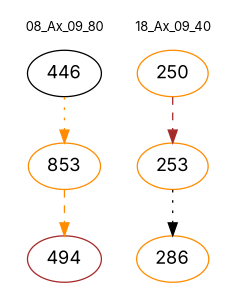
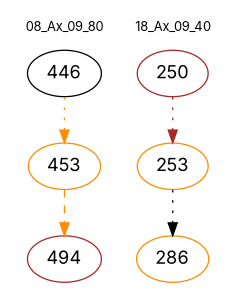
(173, 73) -> (173, 73)
(173, 114) -> (173, 114)
(64, 166) -> (64, 166)
